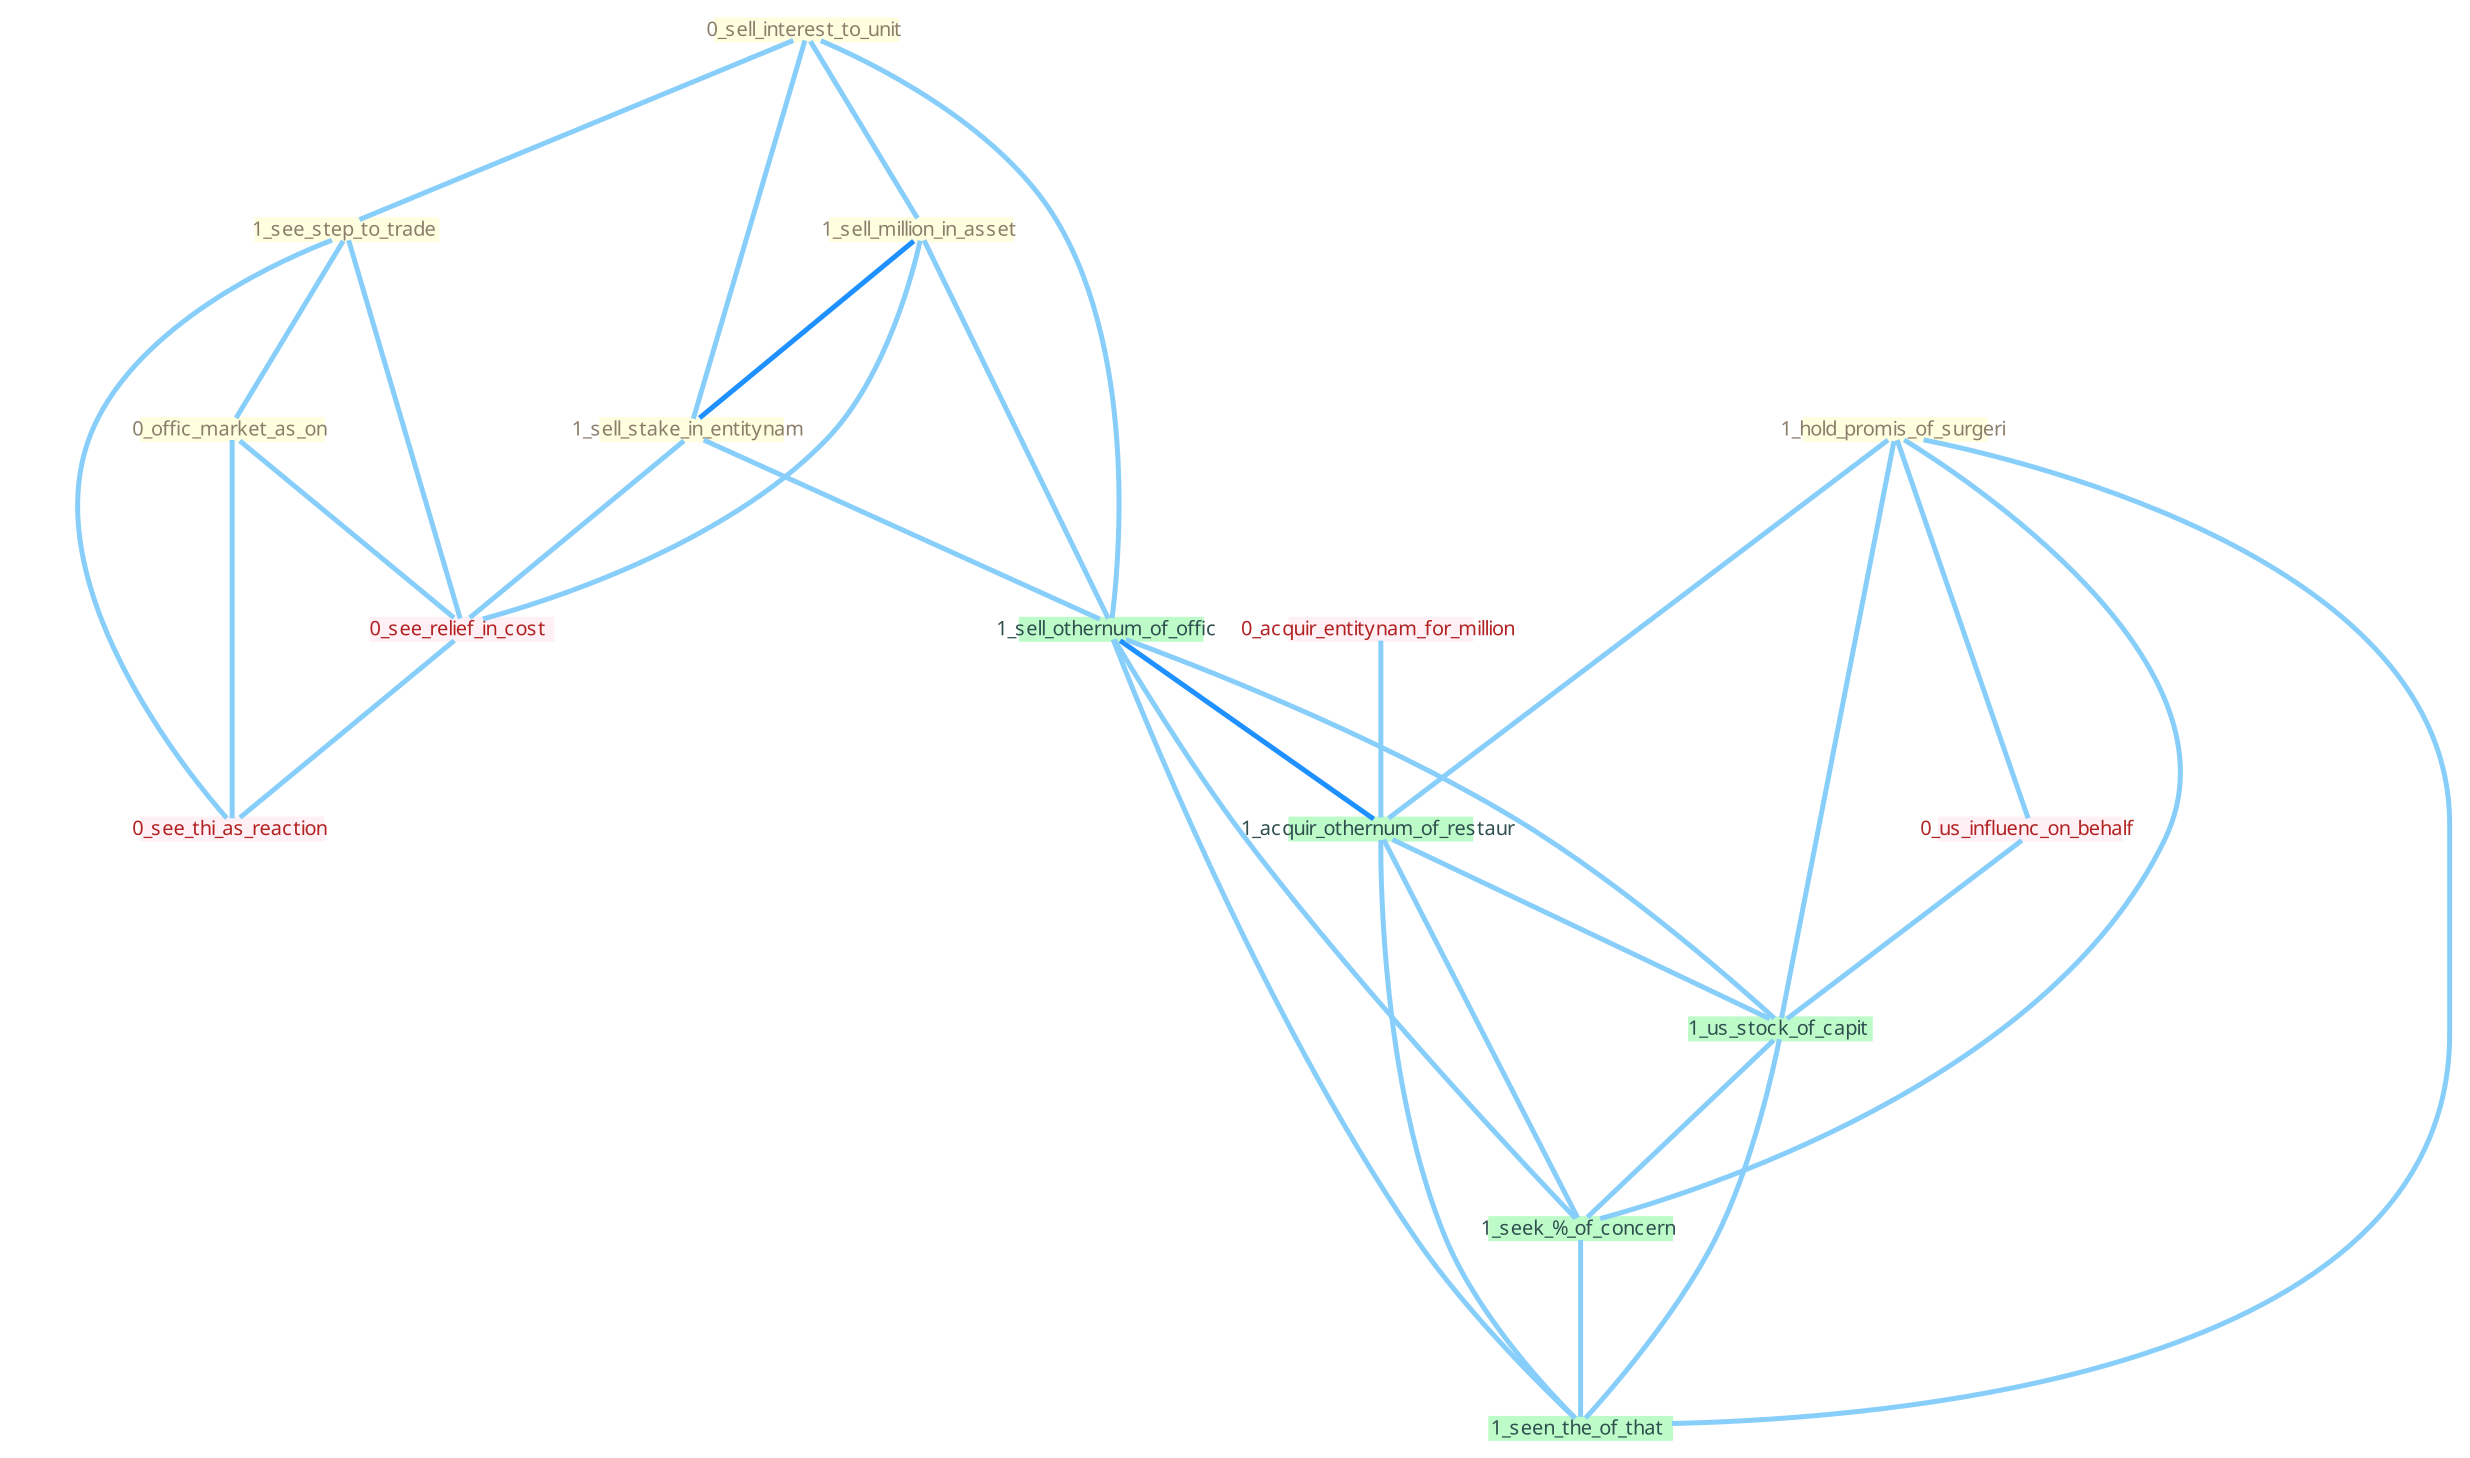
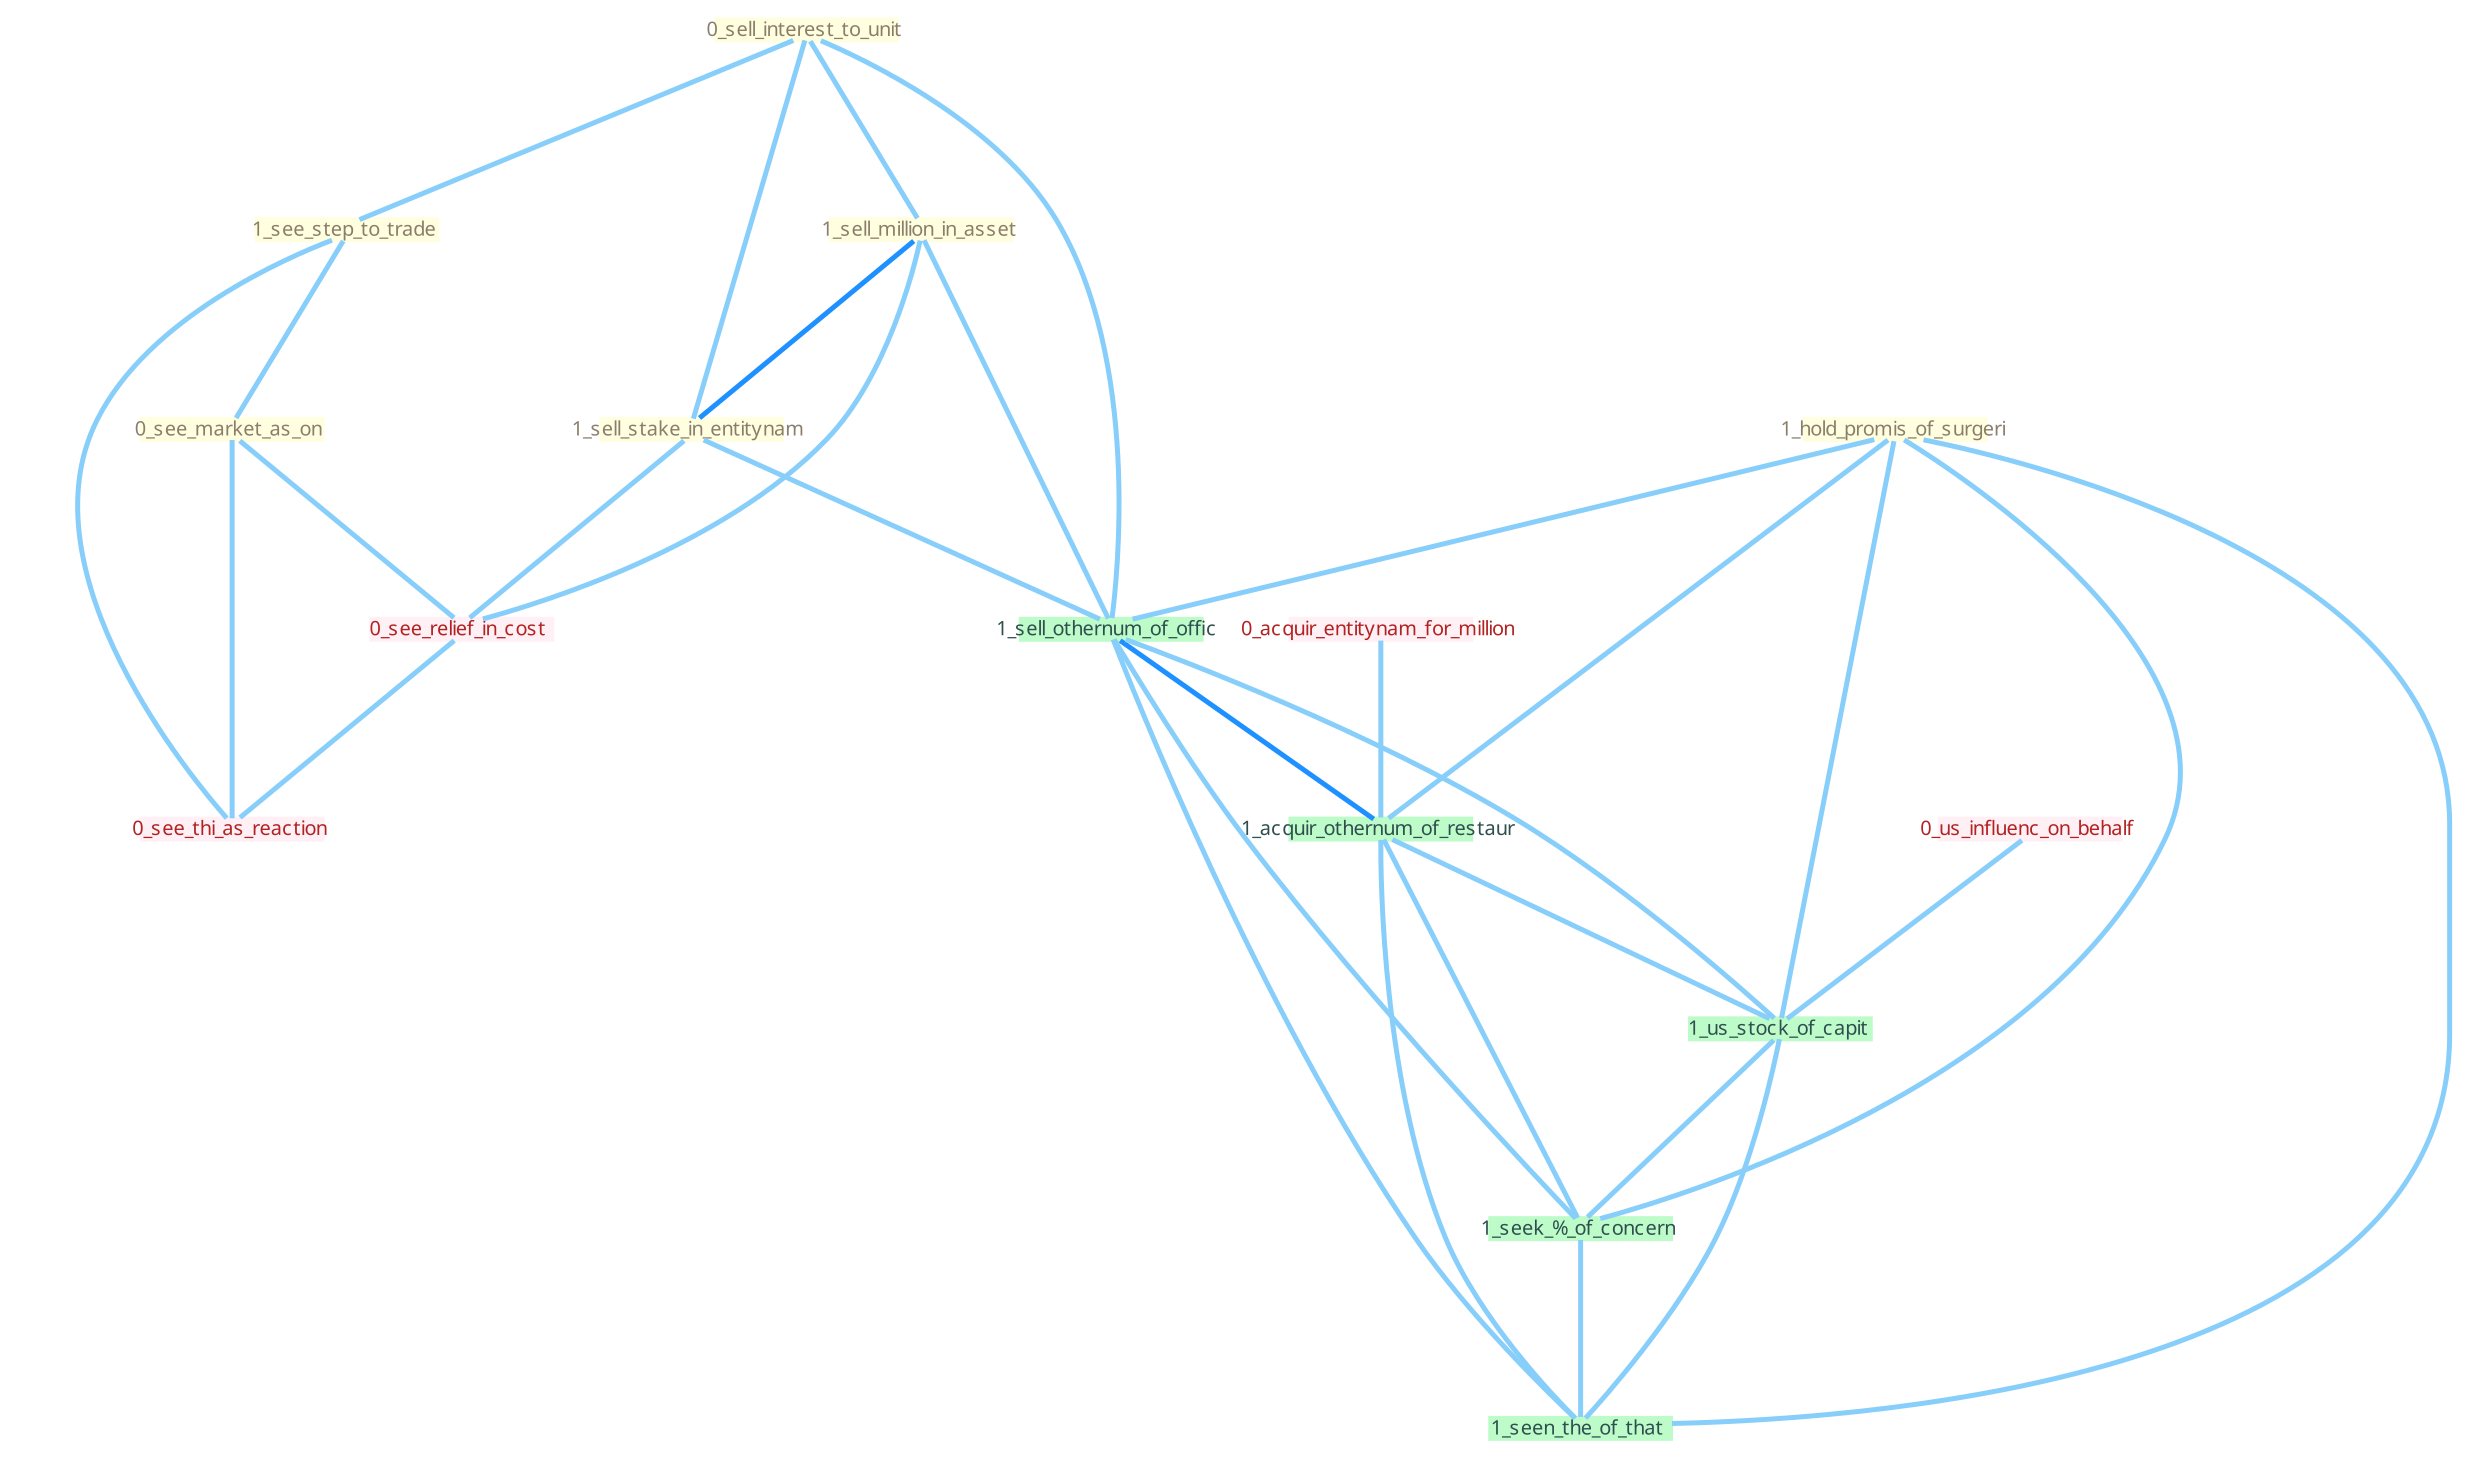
(404, 429) -> none
(232, 430) -> (232, 430)
(1963, 629) -> (1503, 529)
